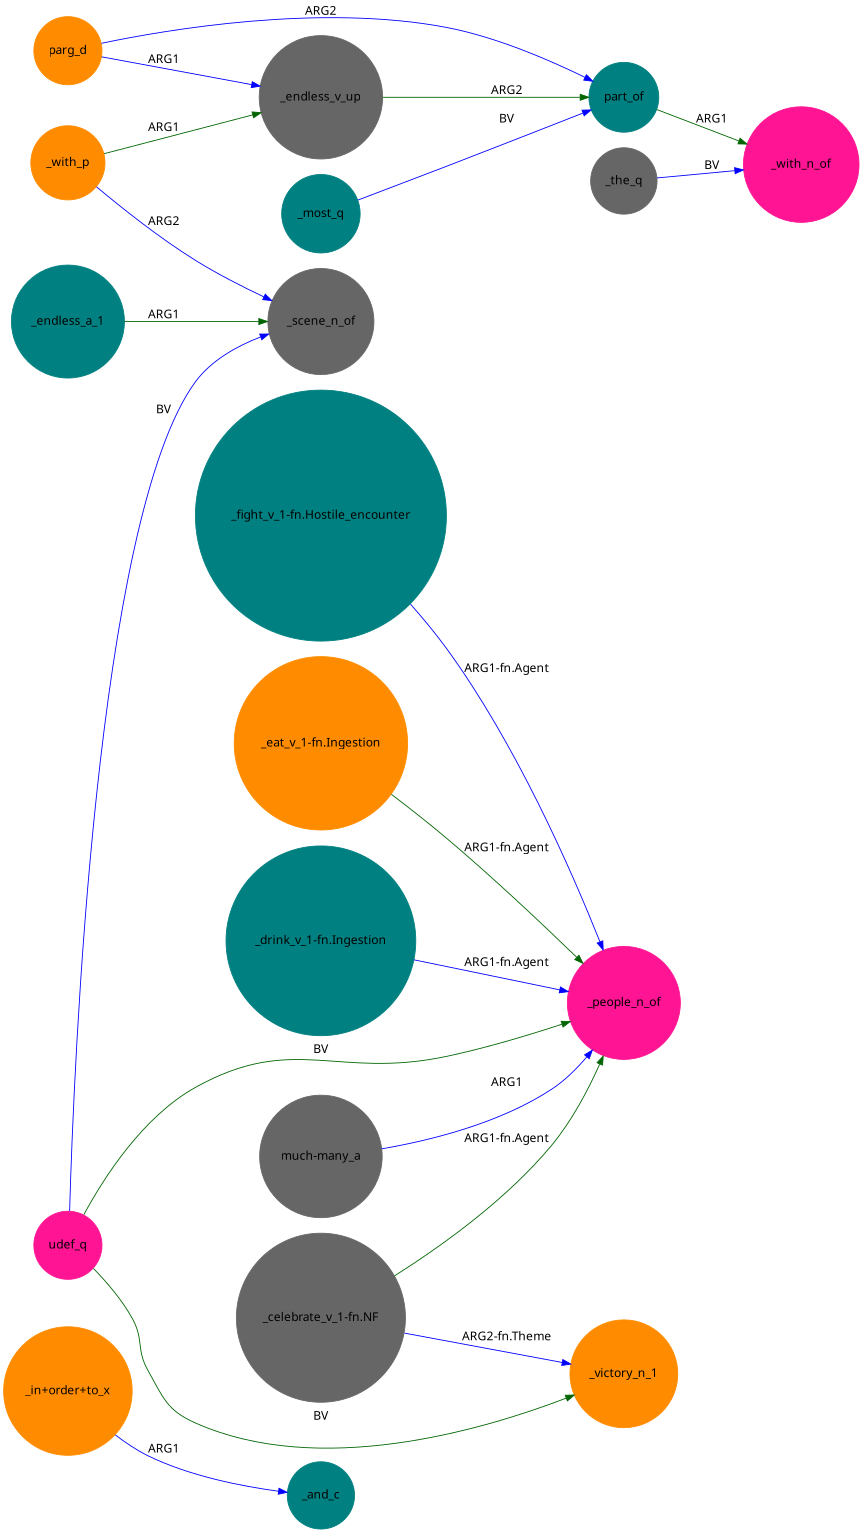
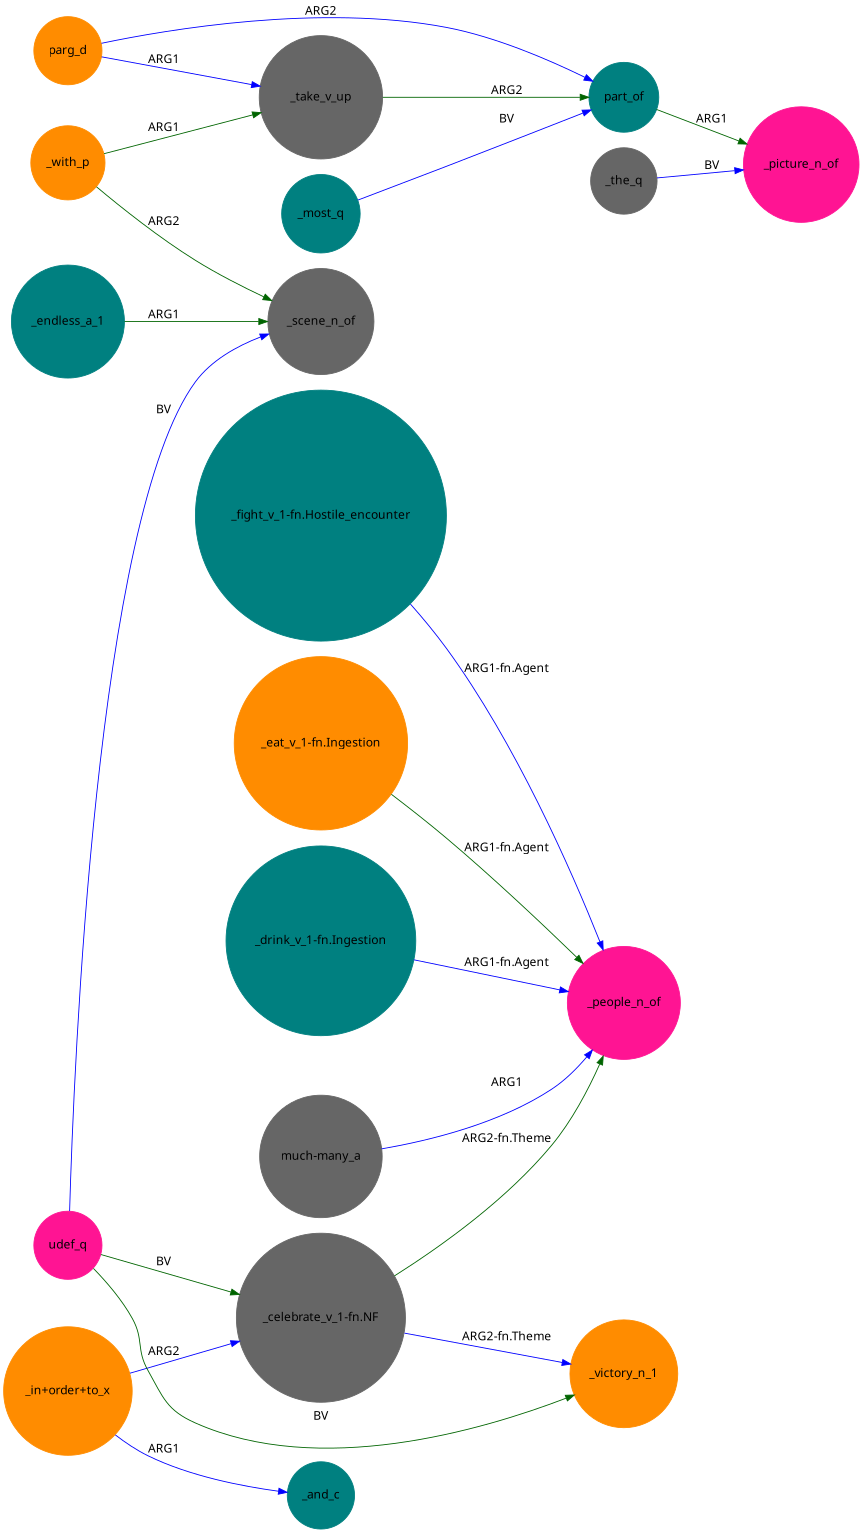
(321, 97) -> (321, 97)
(801, 165) -> (801, 165)
(176, 248) -> (176, 248)
(293, 1060) -> (166, 1273)
(507, 1139) -> (507, 1139)
none -> (181, 1358)
